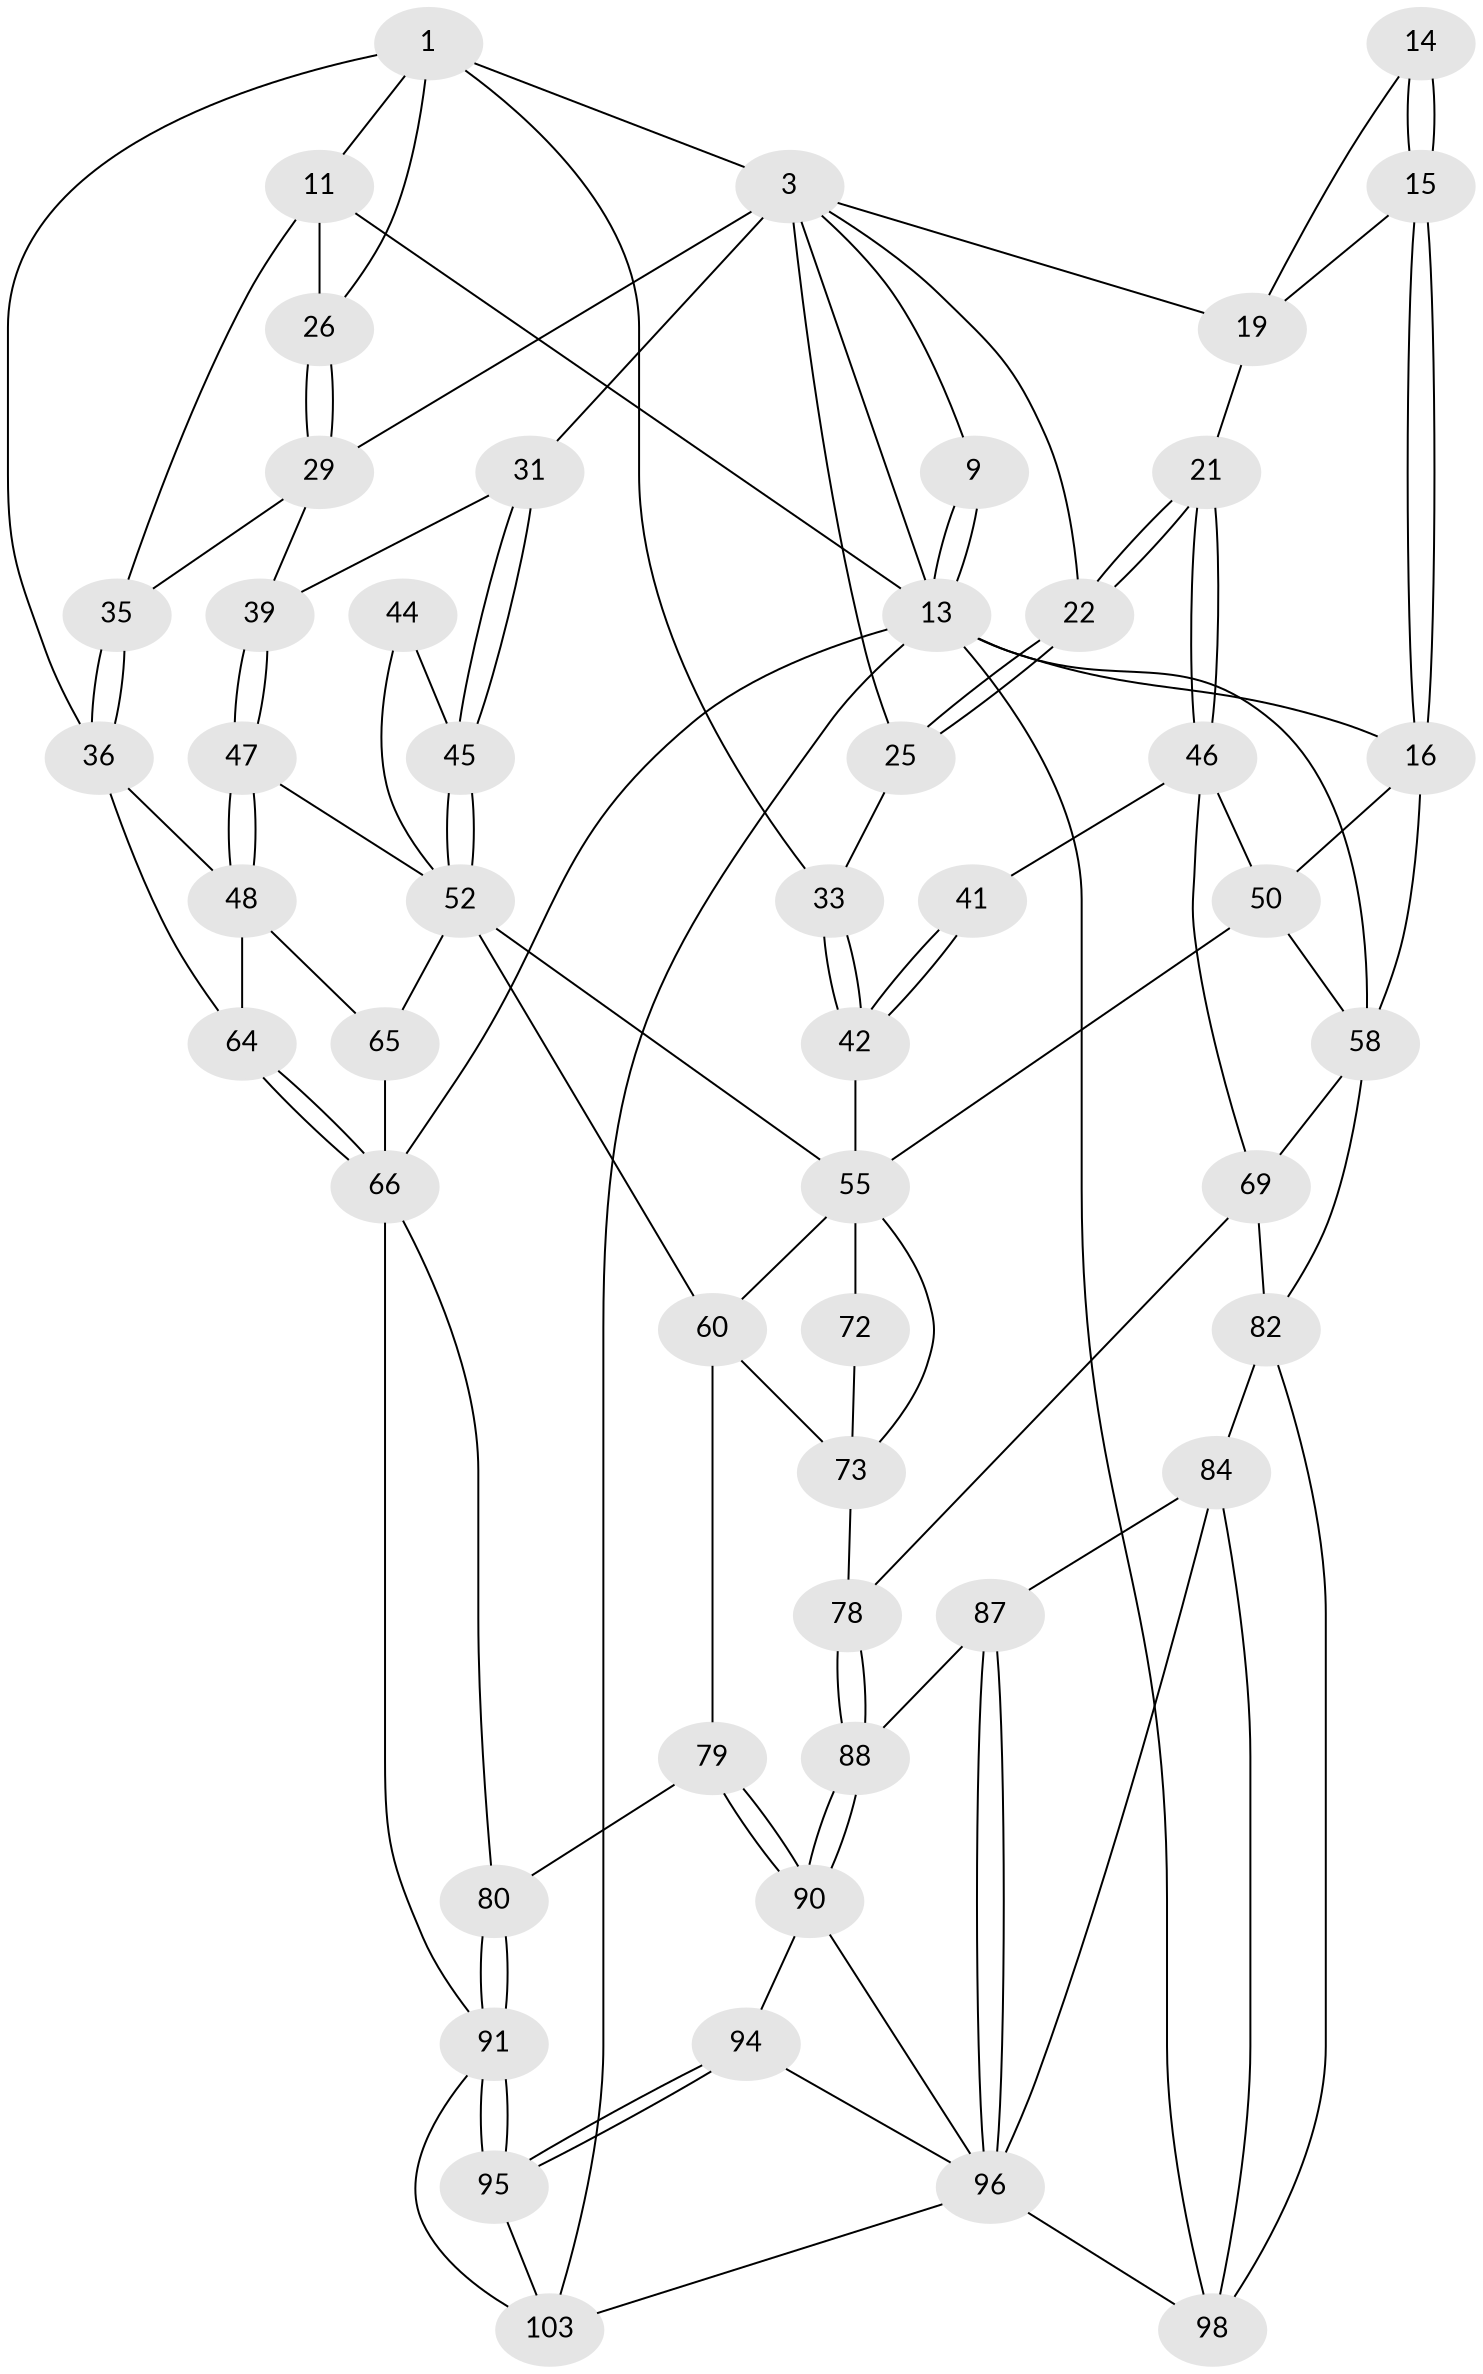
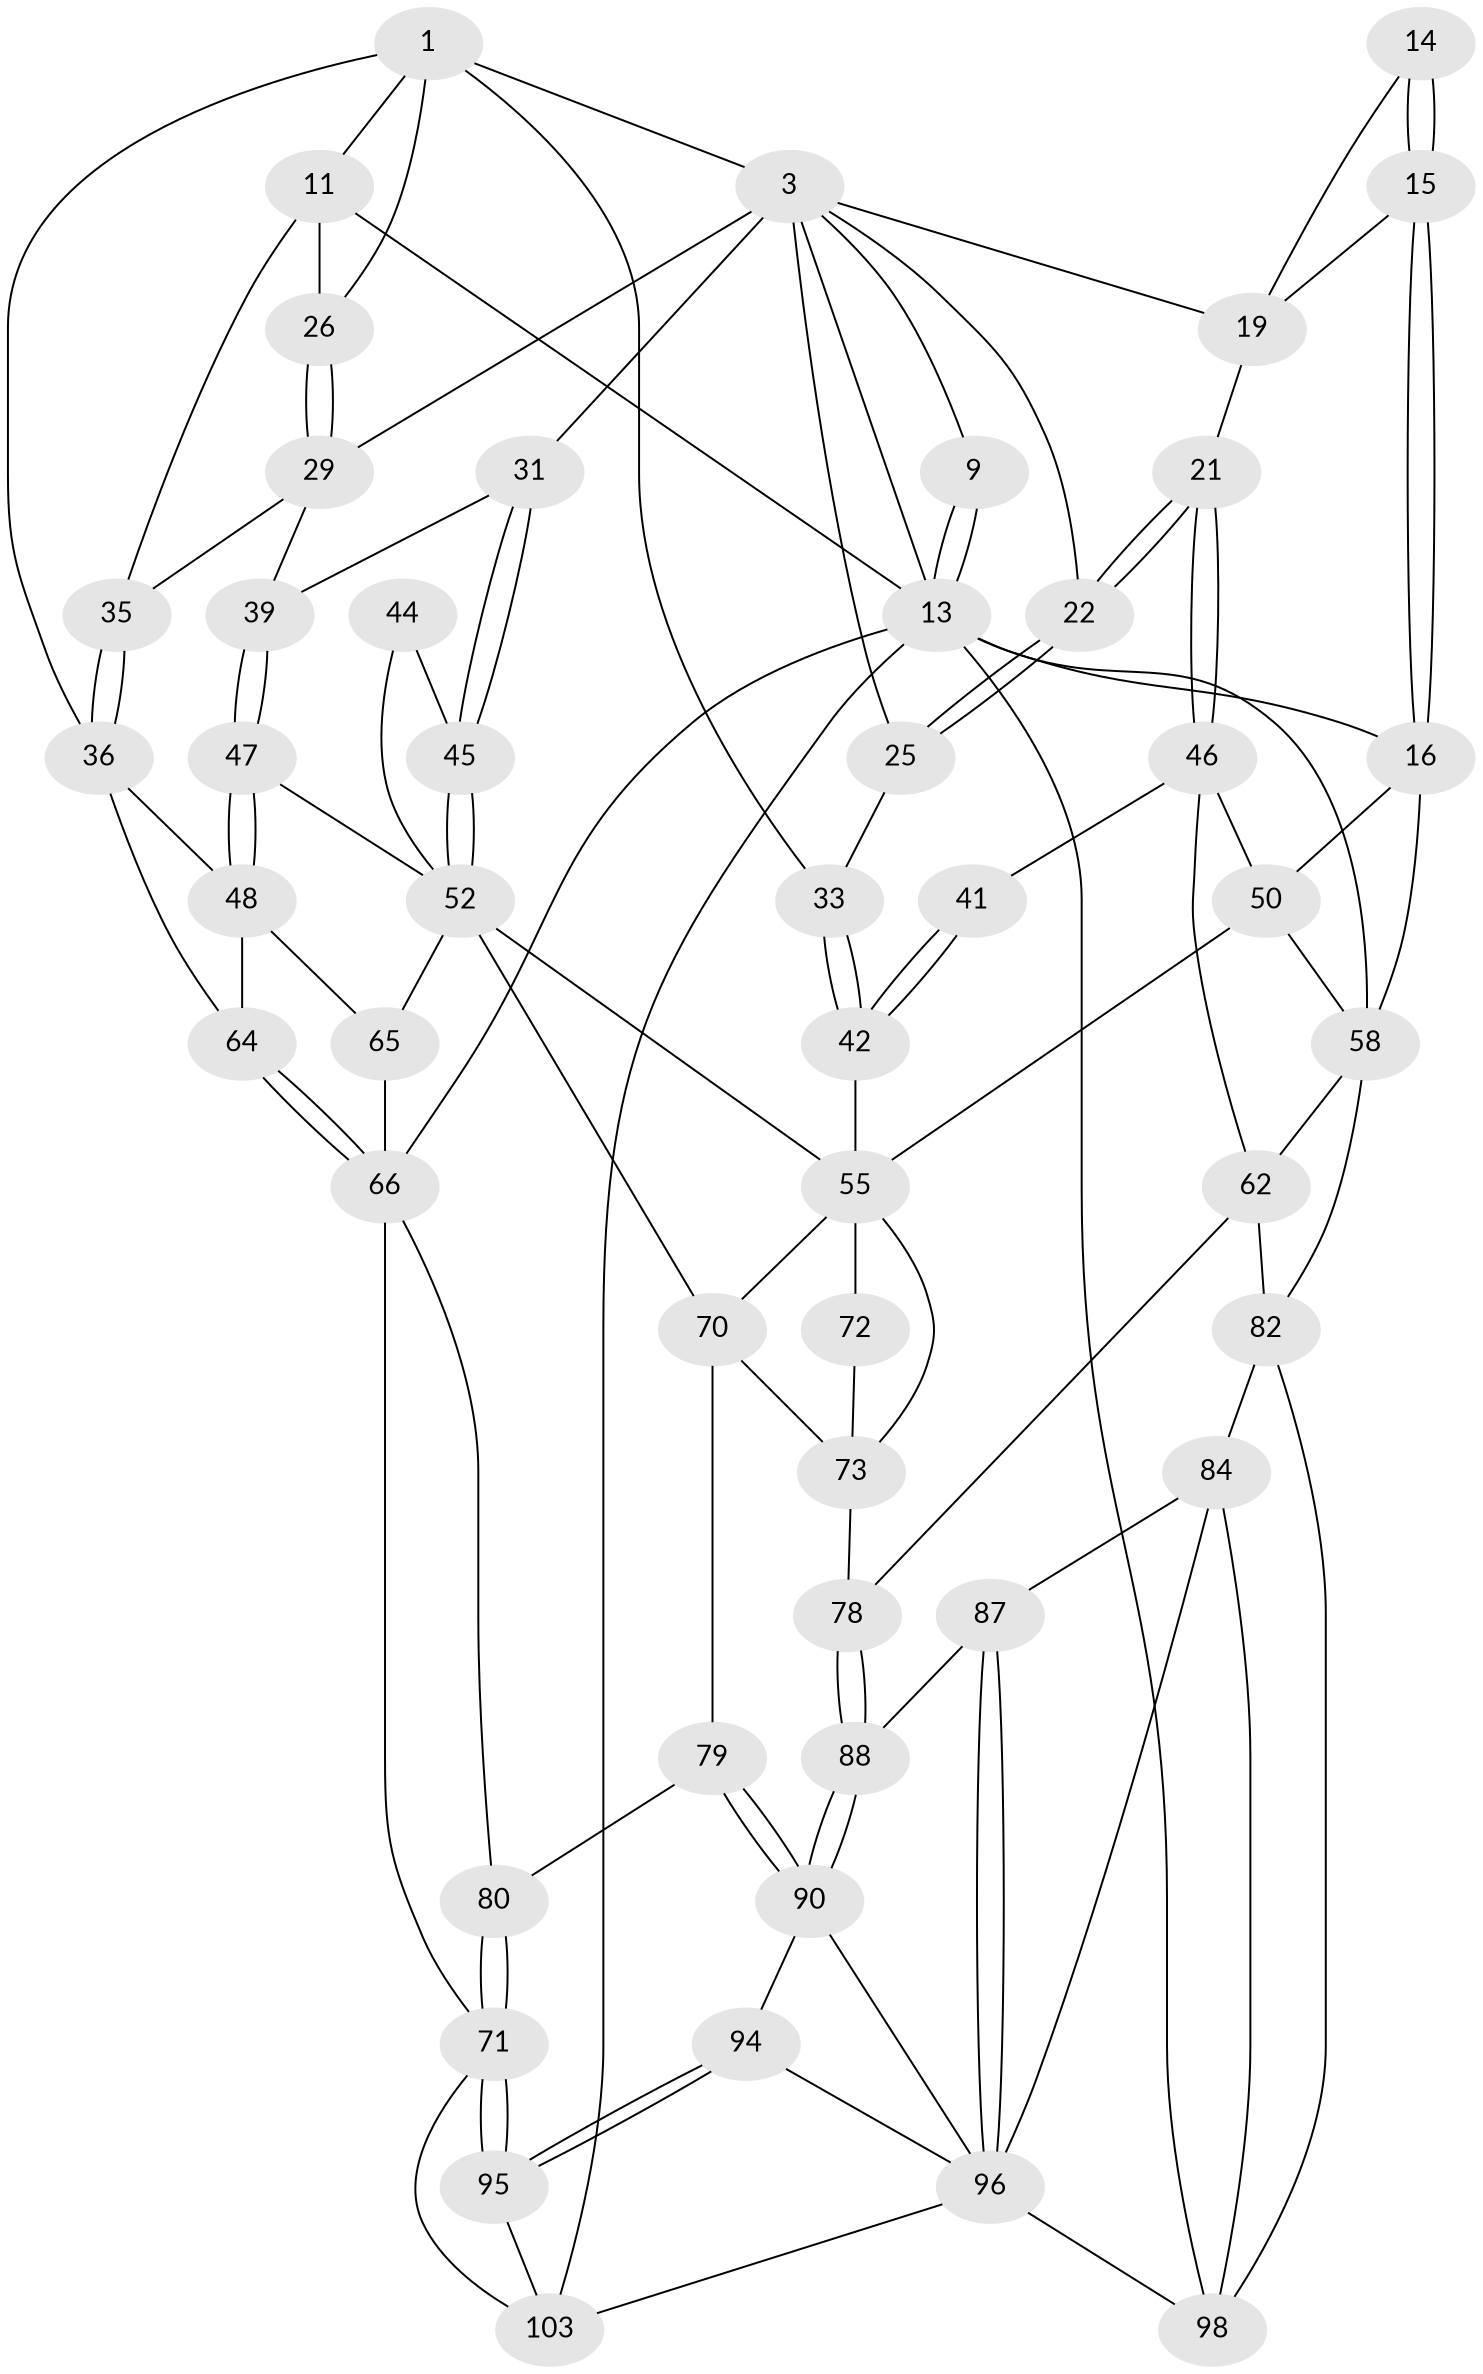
(1256, 1187) -> (1256, 1187)
(713, 1330) -> (713, 1330)
(494, 2044) -> (494, 2044)
